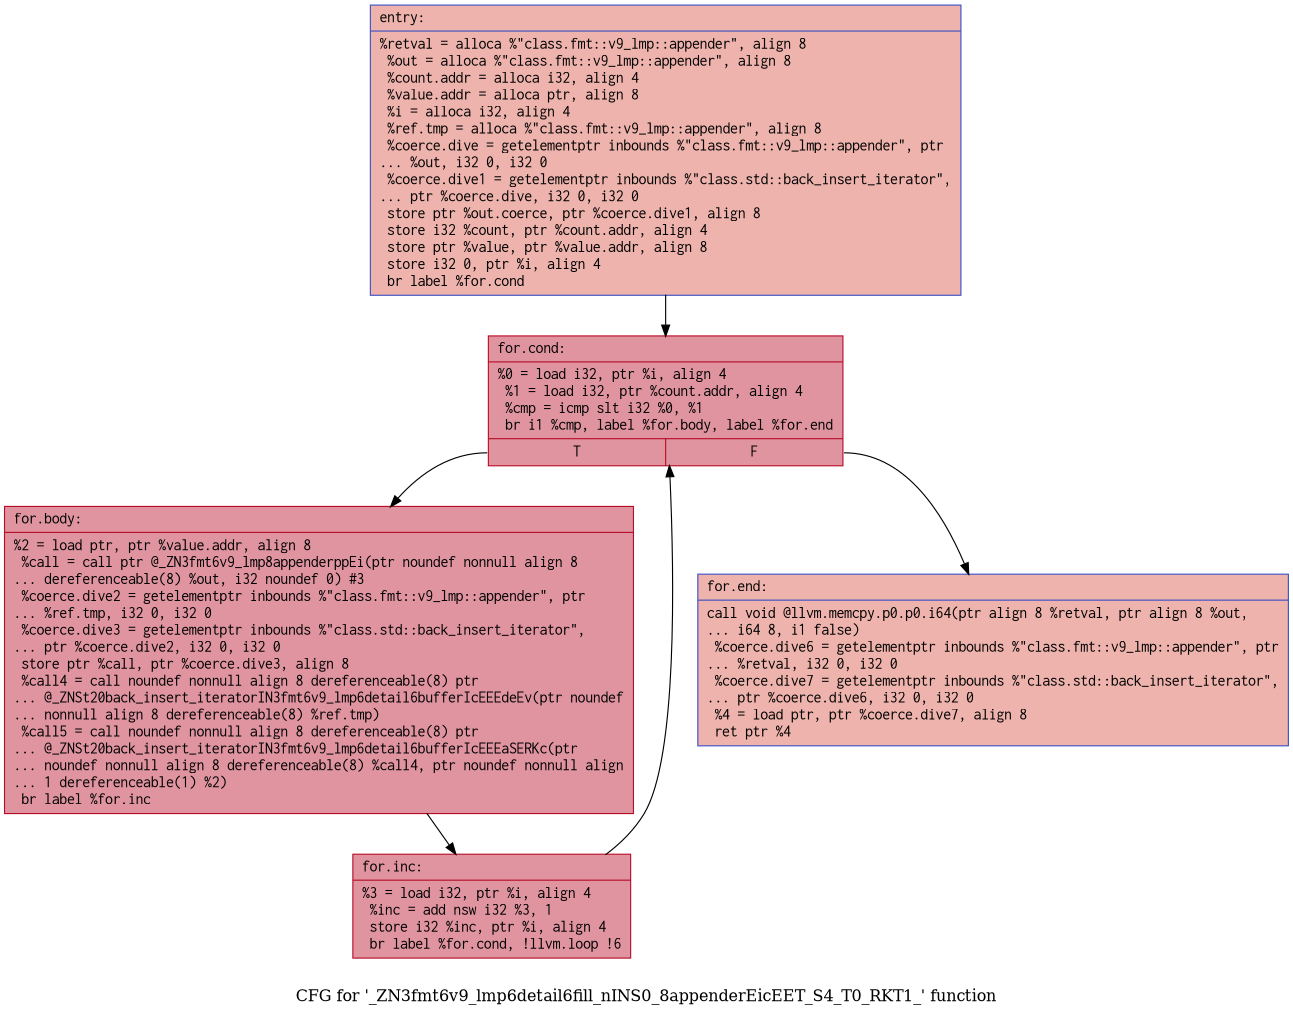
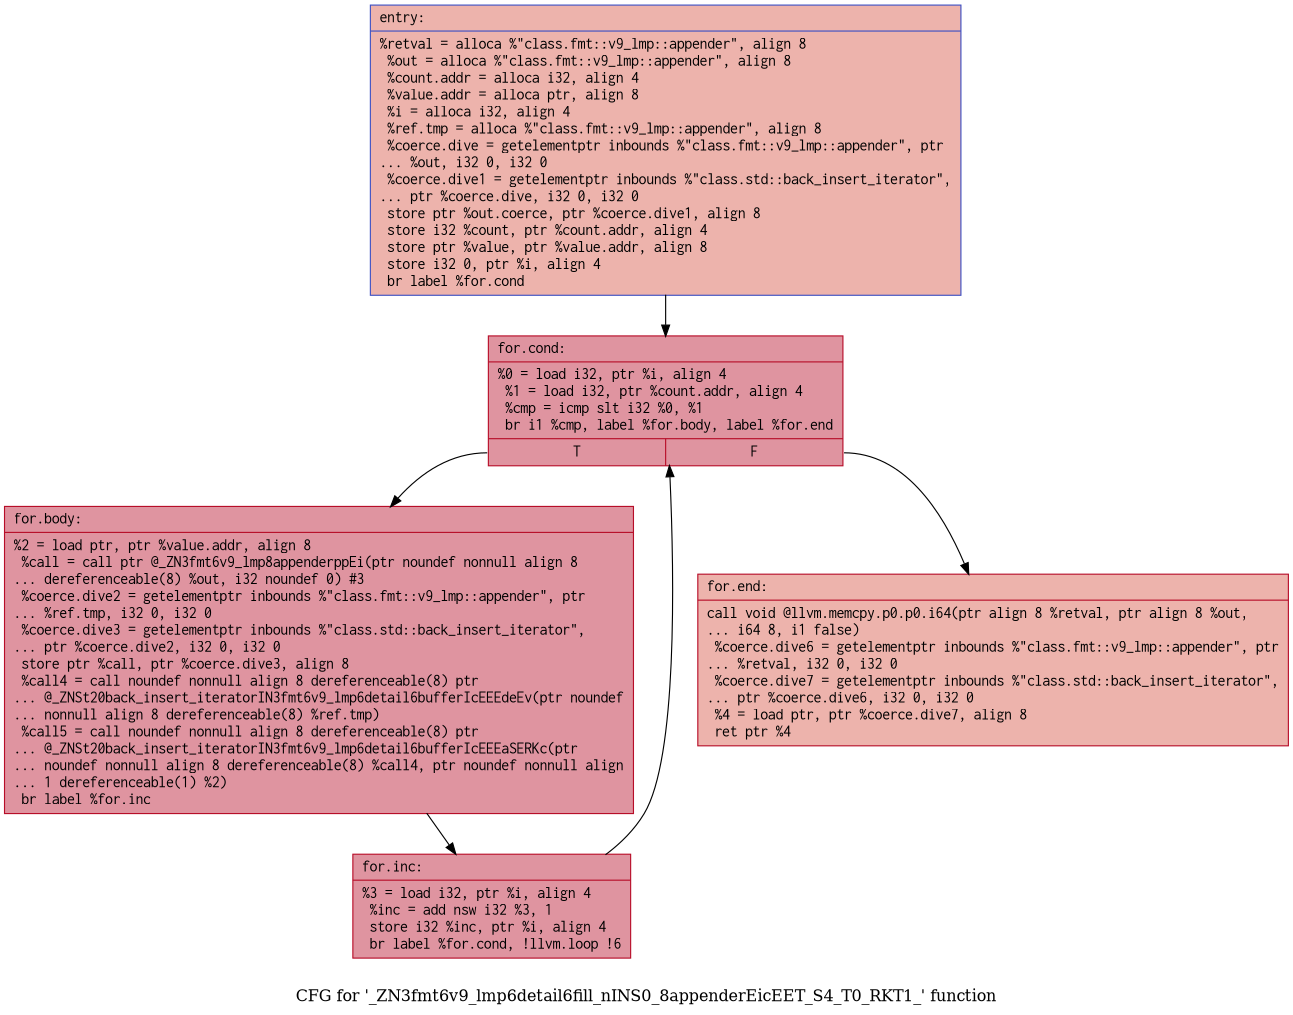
(993, 660) -> (993, 660)
